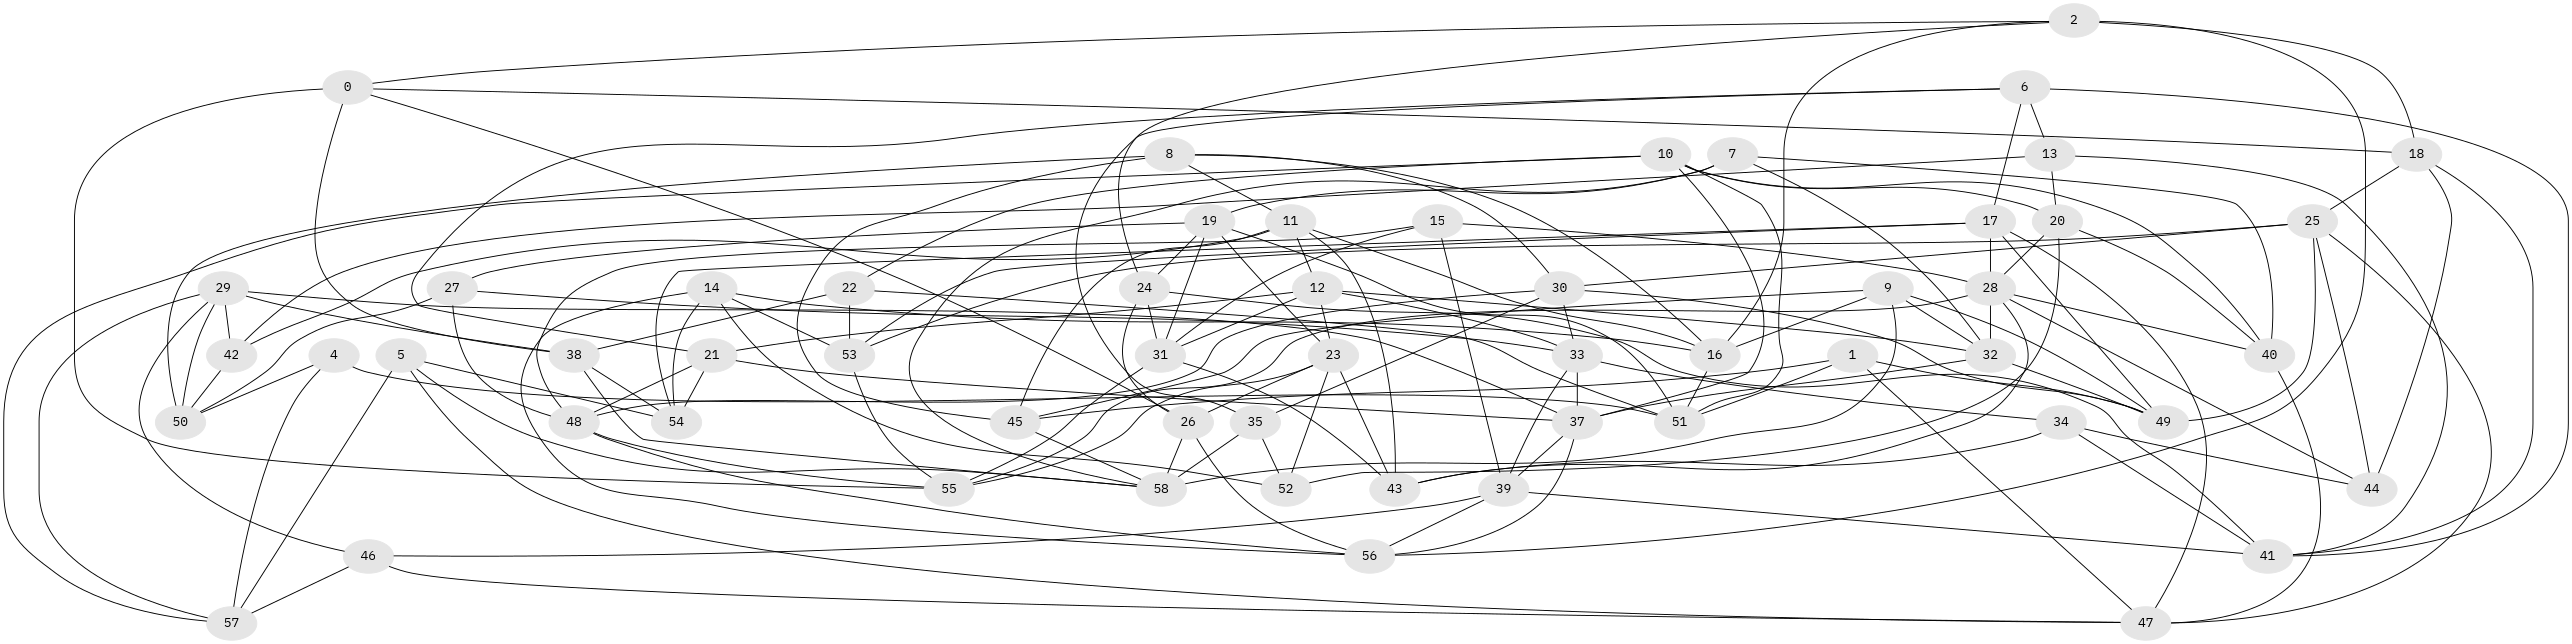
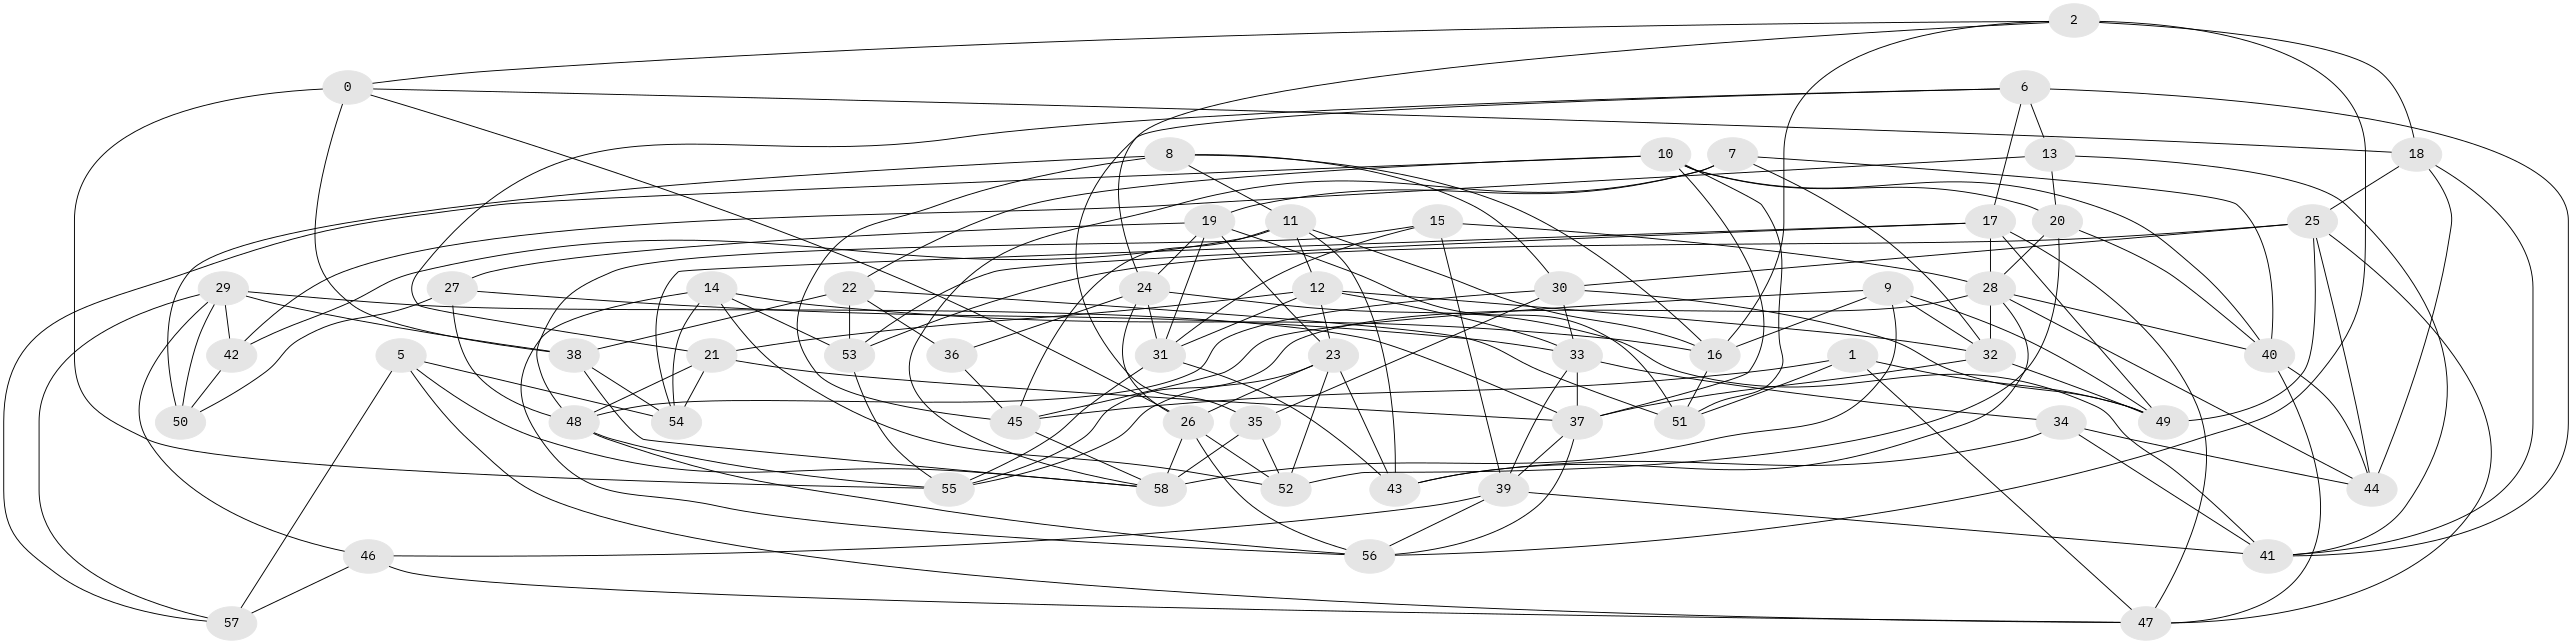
(334, 355) -> none
none -> (952, 355)
none -> (2338, 412)
none -> (1237, 456)
